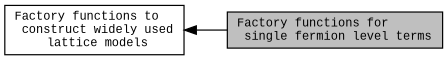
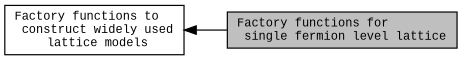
(335, 30) -> (342, 30)
